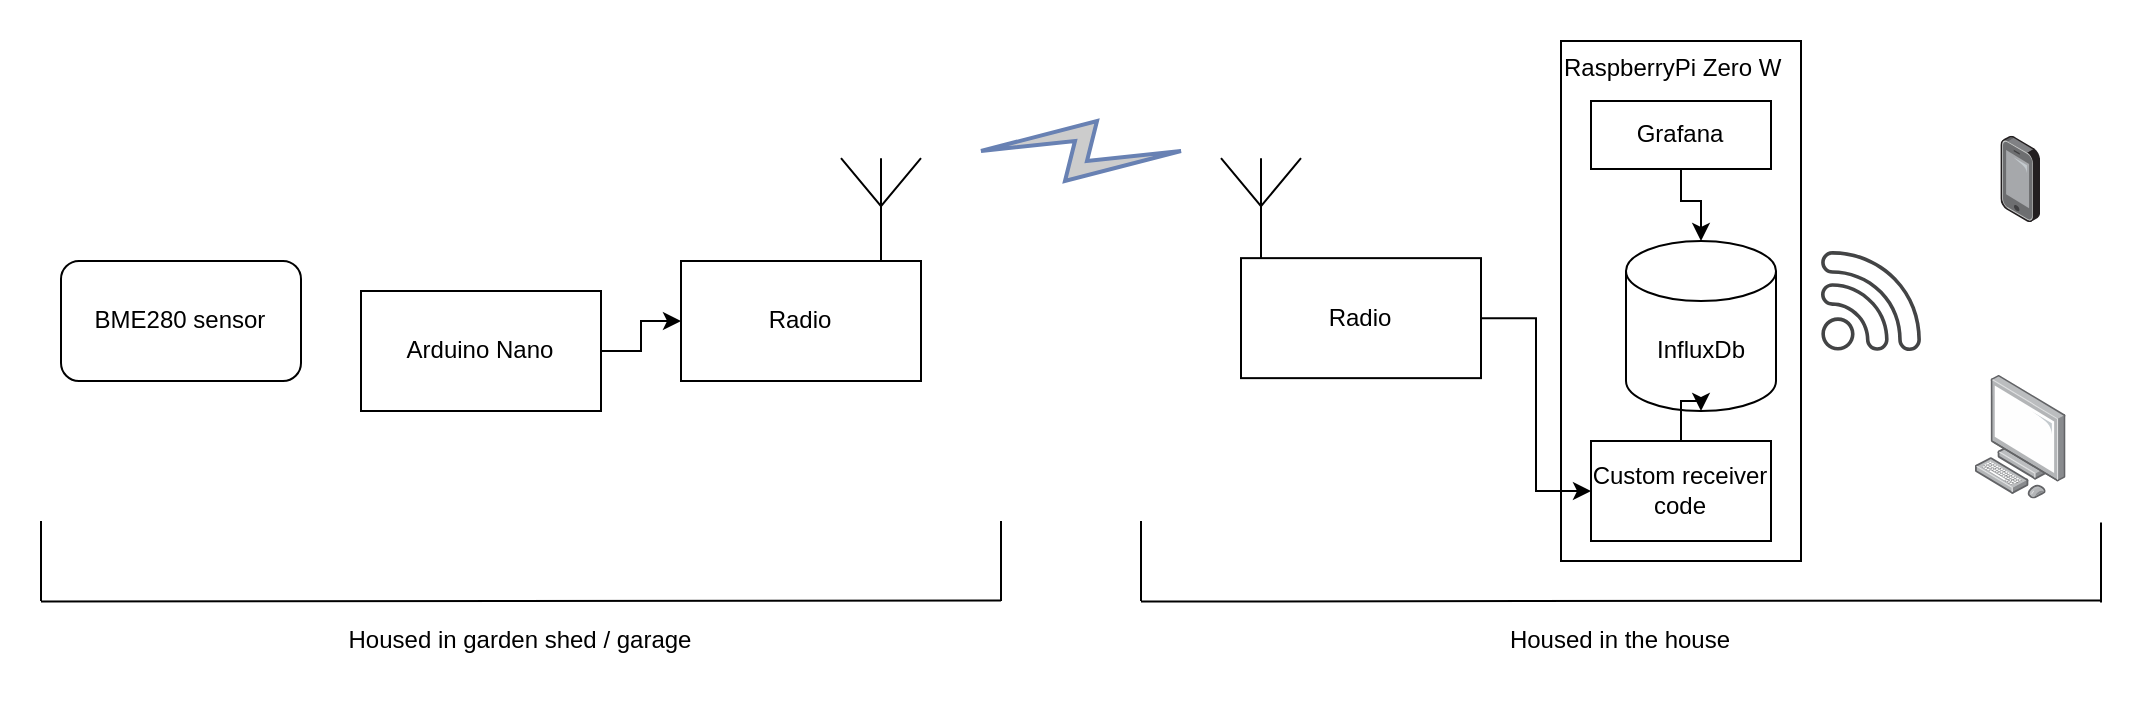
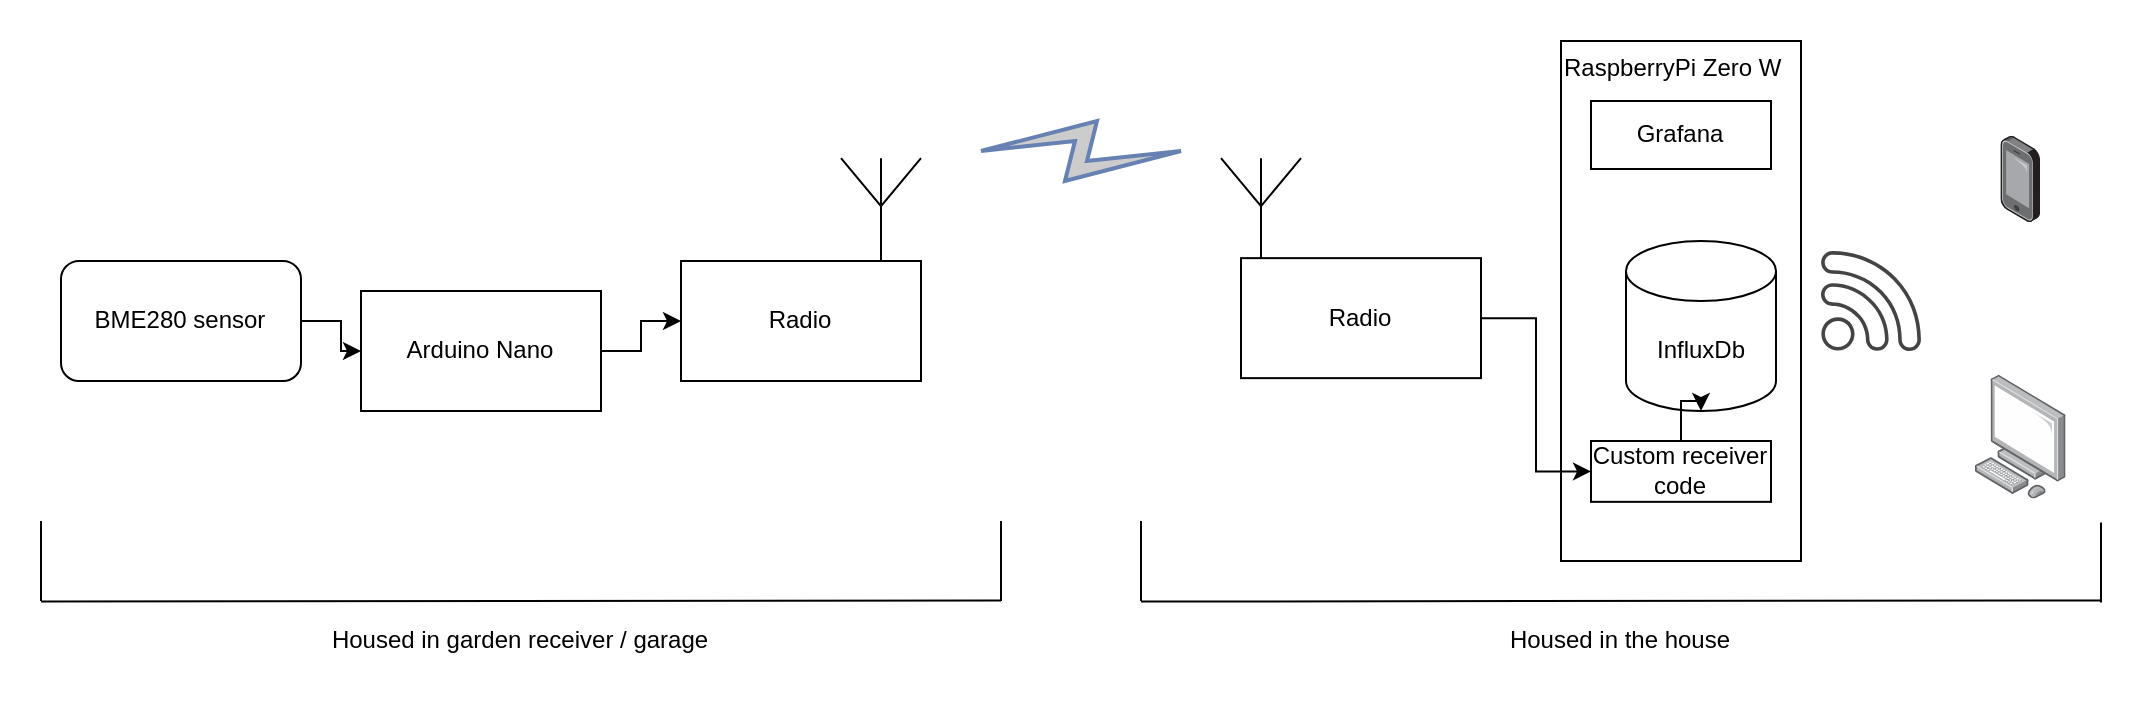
(1689, 201) -> none
none -> (339, 321)
(1681, 491) -> (1681, 471)
(521, 641) -> (521, 641)
